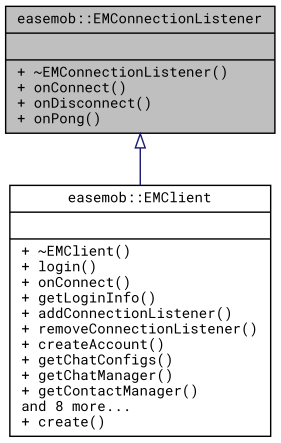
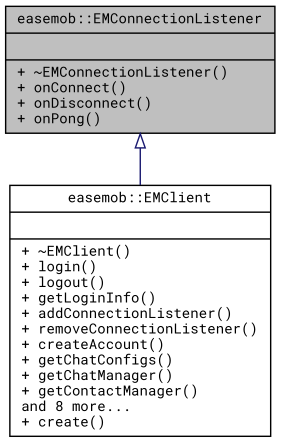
(77, 283) -> (64, 283)
